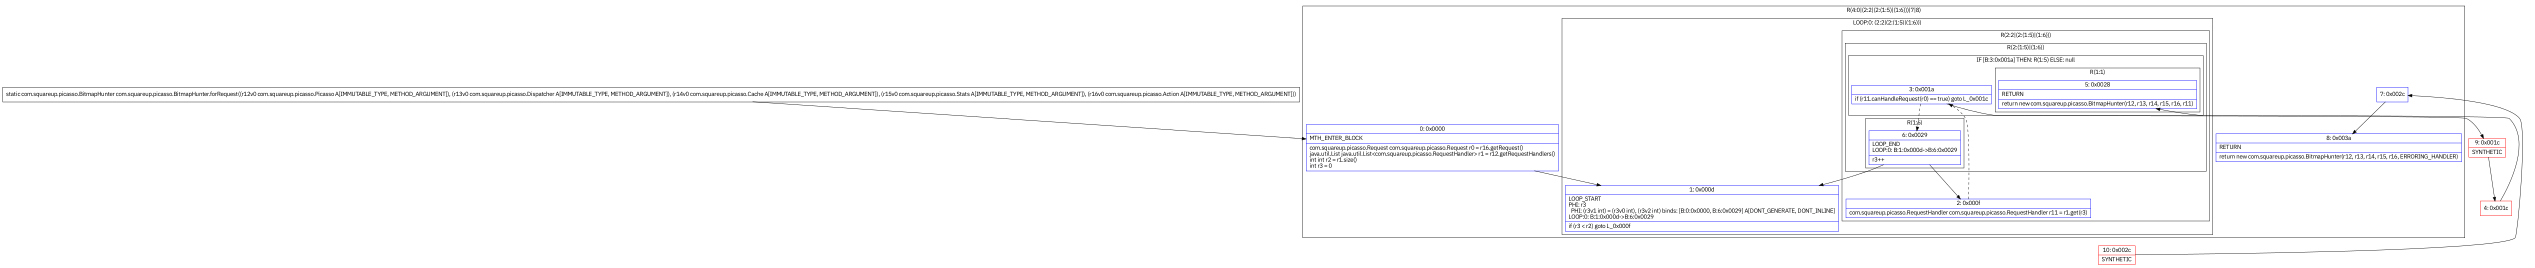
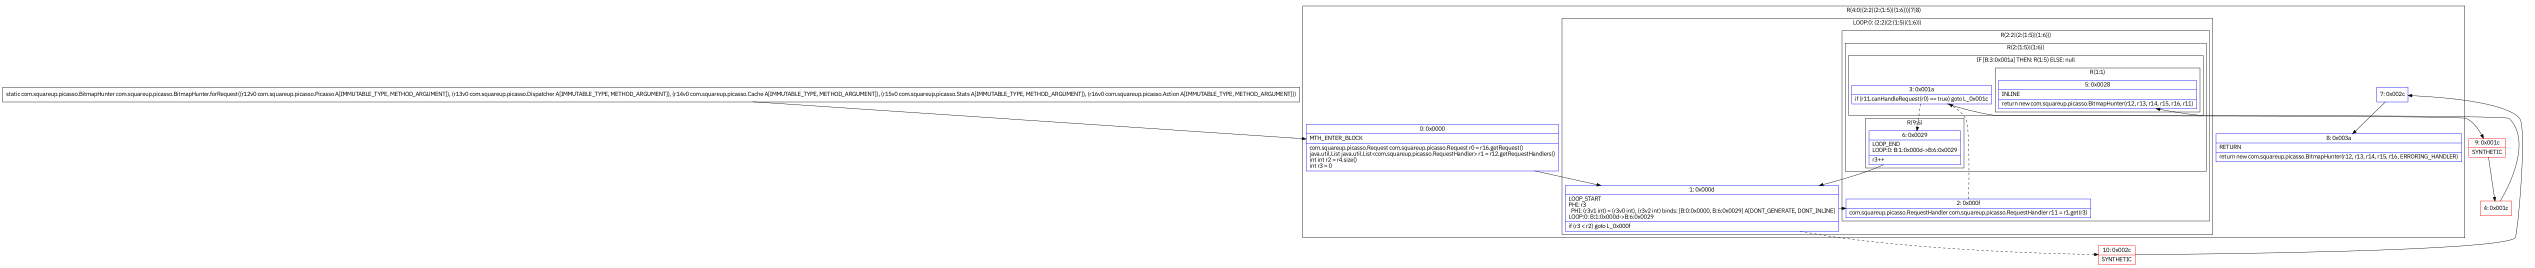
(2013, 94) -> (2011, 94)
(1915, 123) -> (1915, 123)
(1333, 160) -> (1333, 160)
(1944, 180) -> (1840, 208)
none -> (1947, 248)
